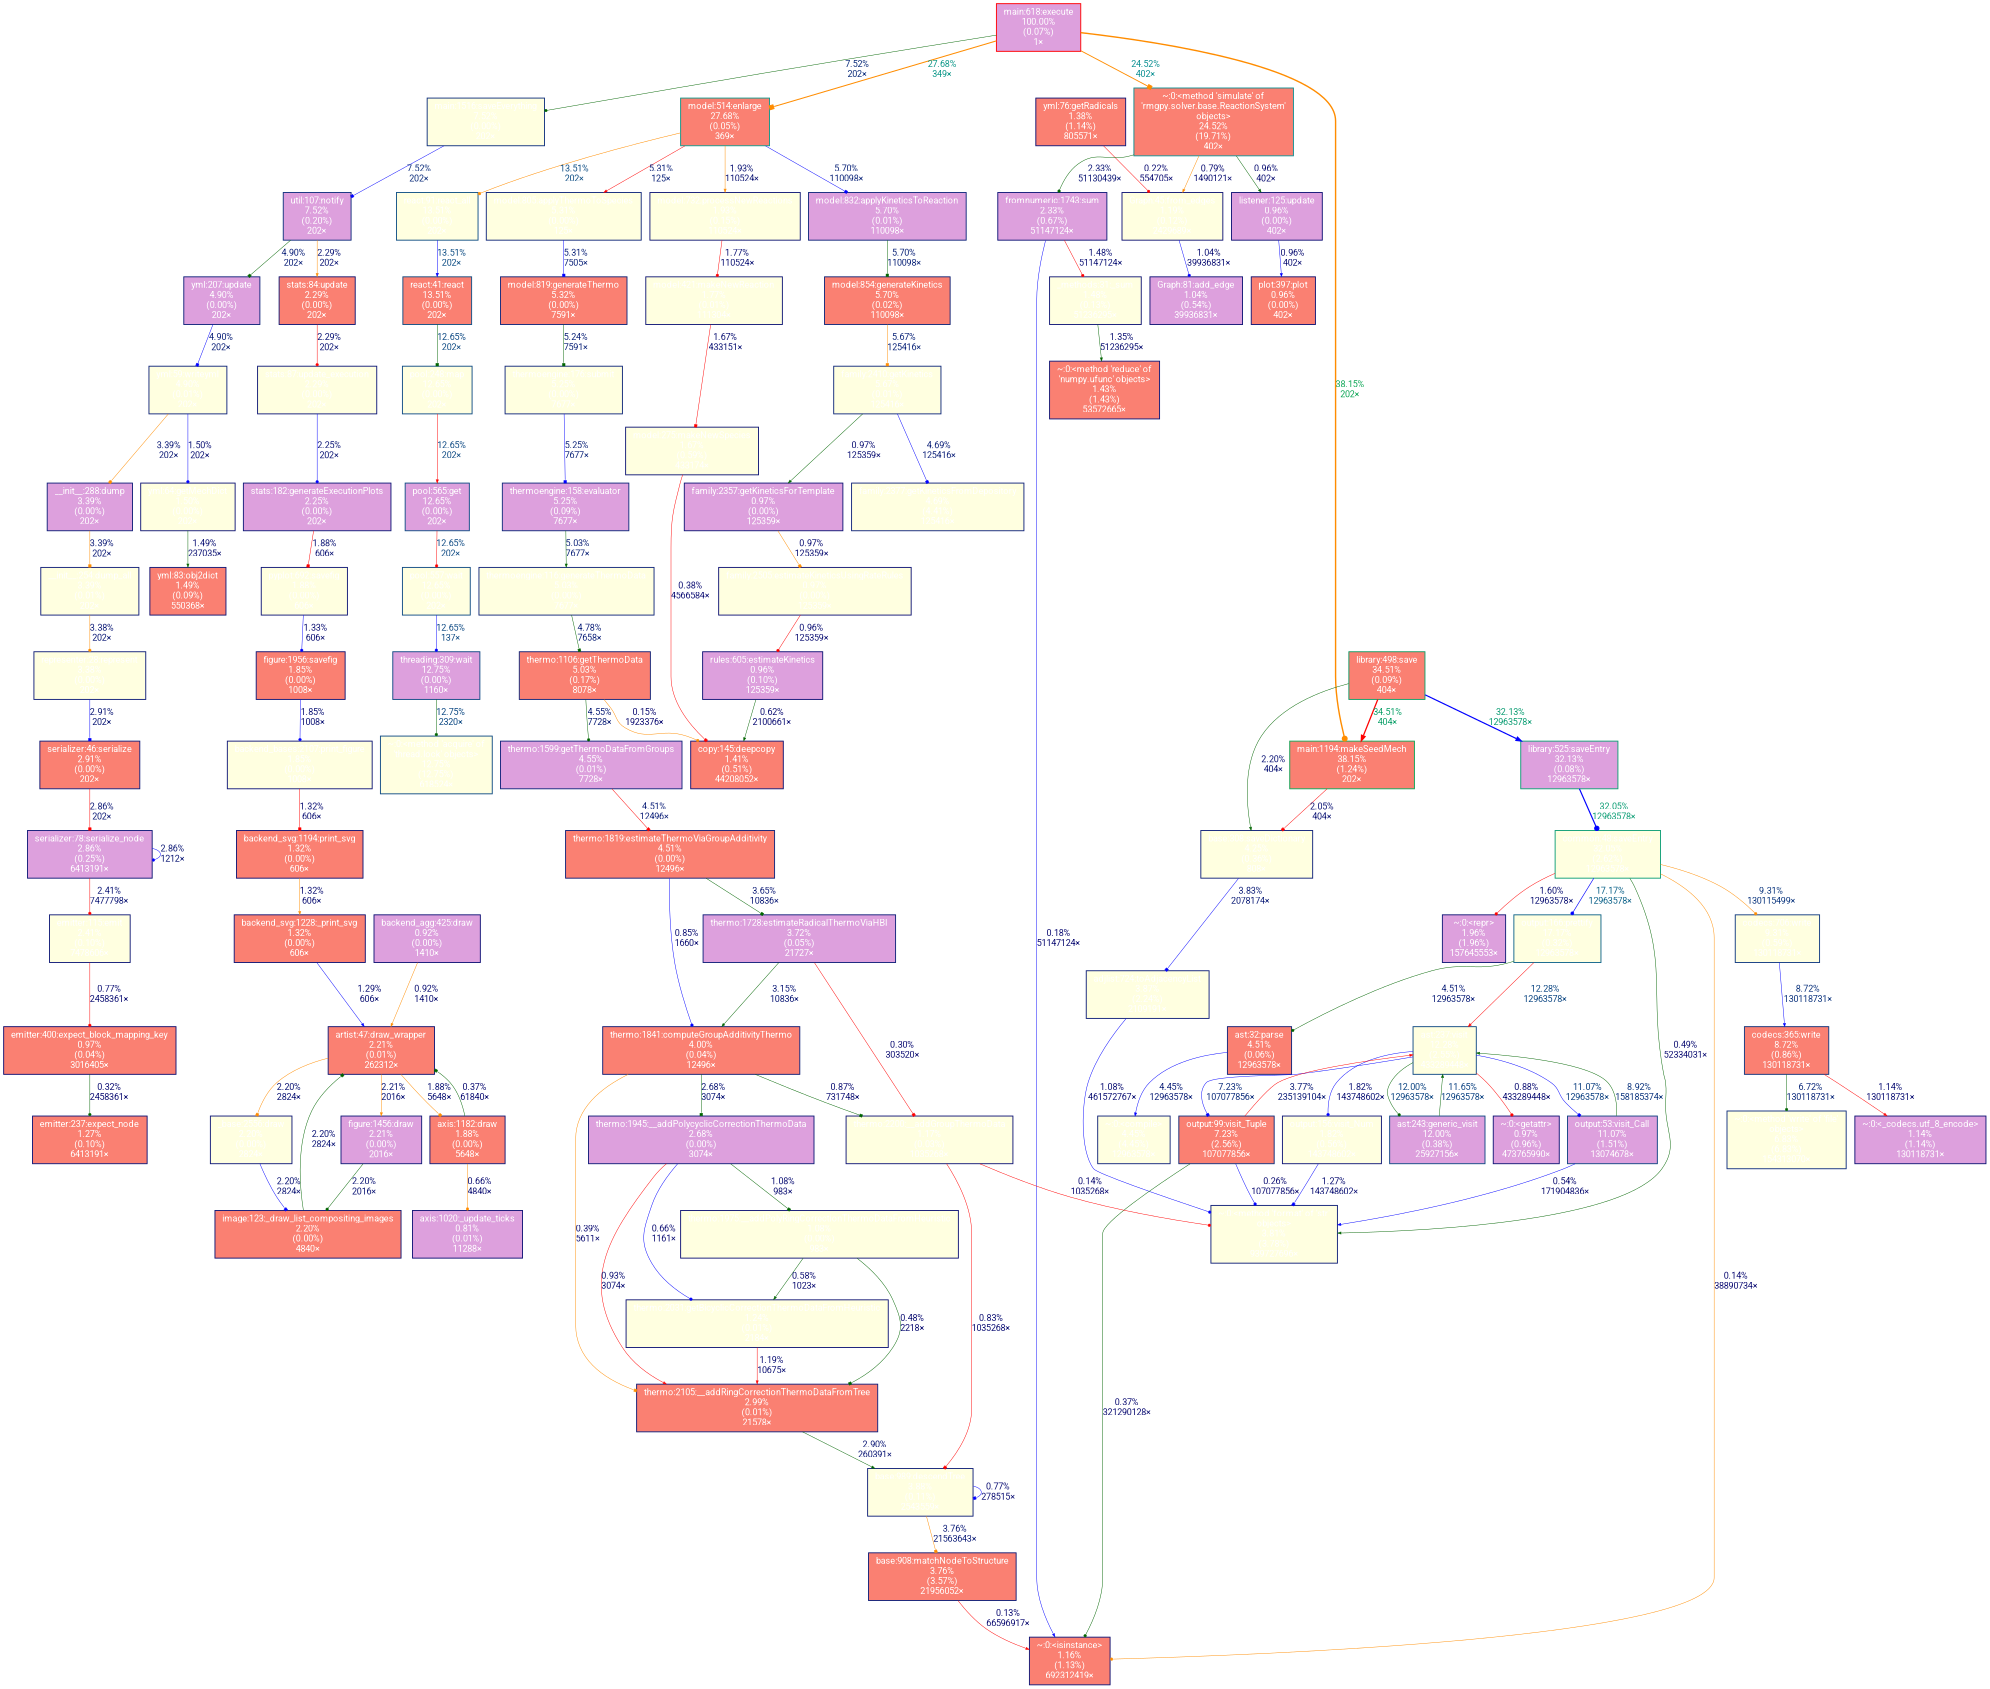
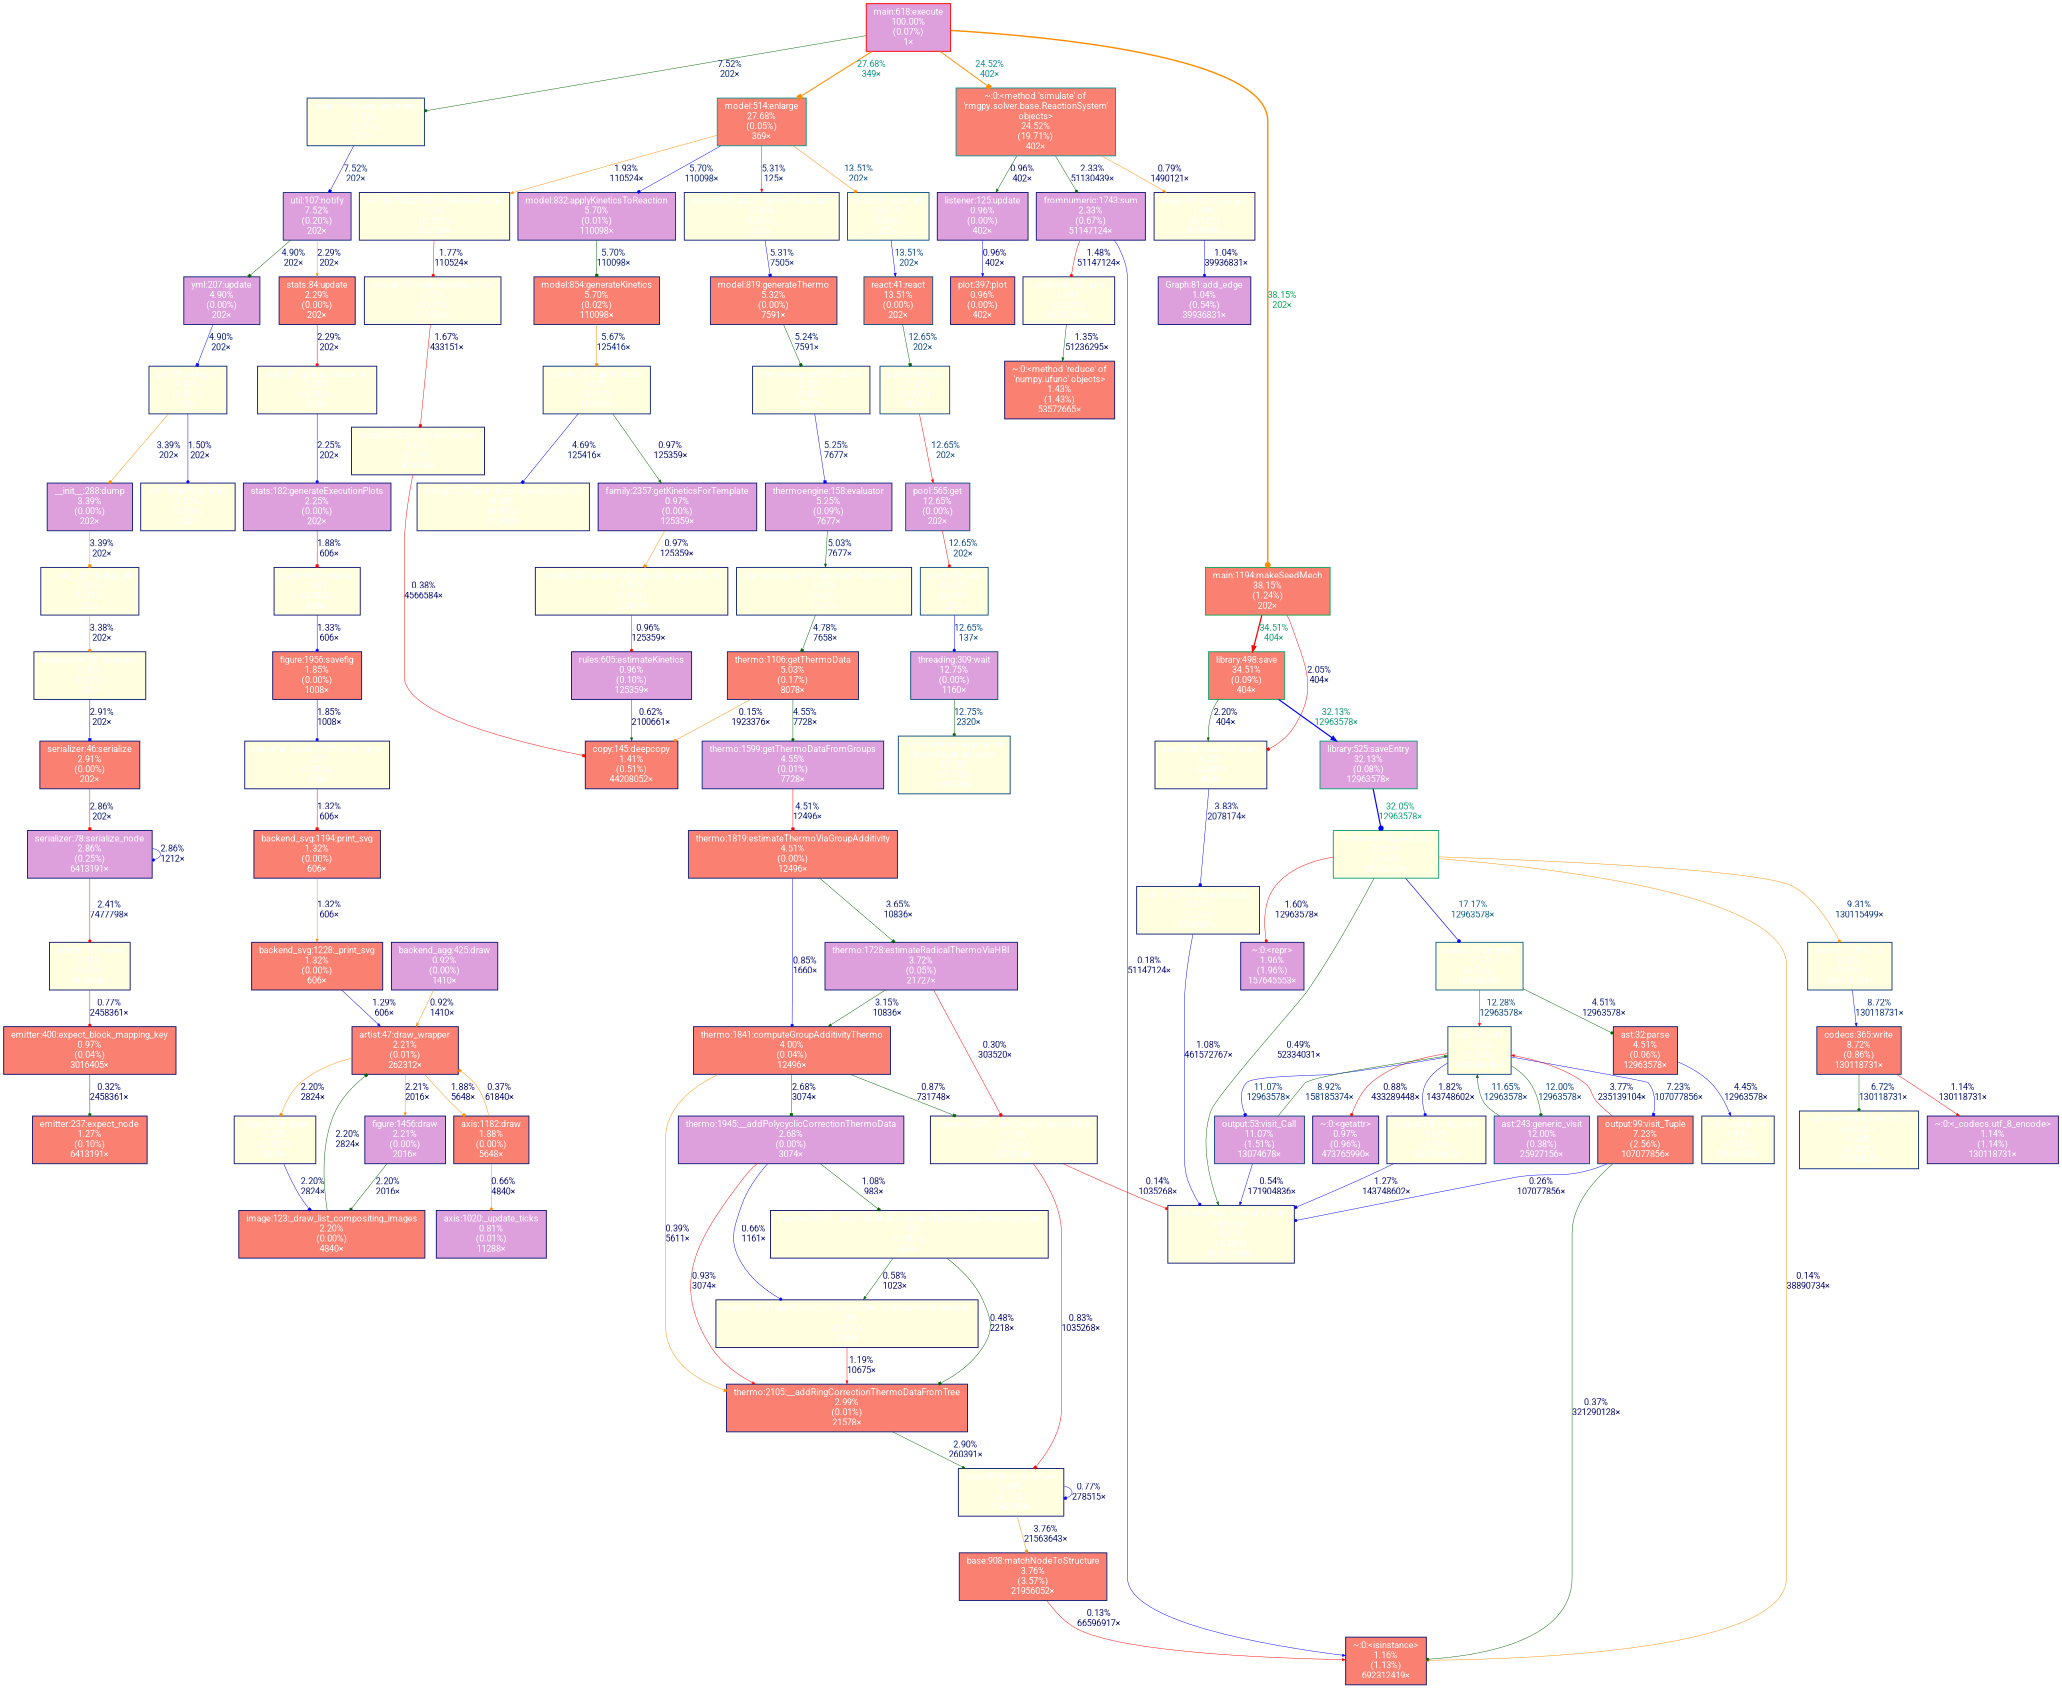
(1081, 122) -> none
(188, 591) -> none
(1371, 718) -> (1258, 631)
(456, 1091) -> (480, 1091)
